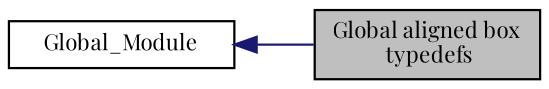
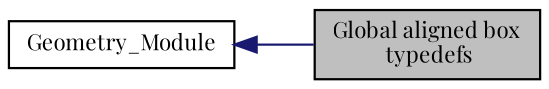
(122, 45) -> (122, 45)
